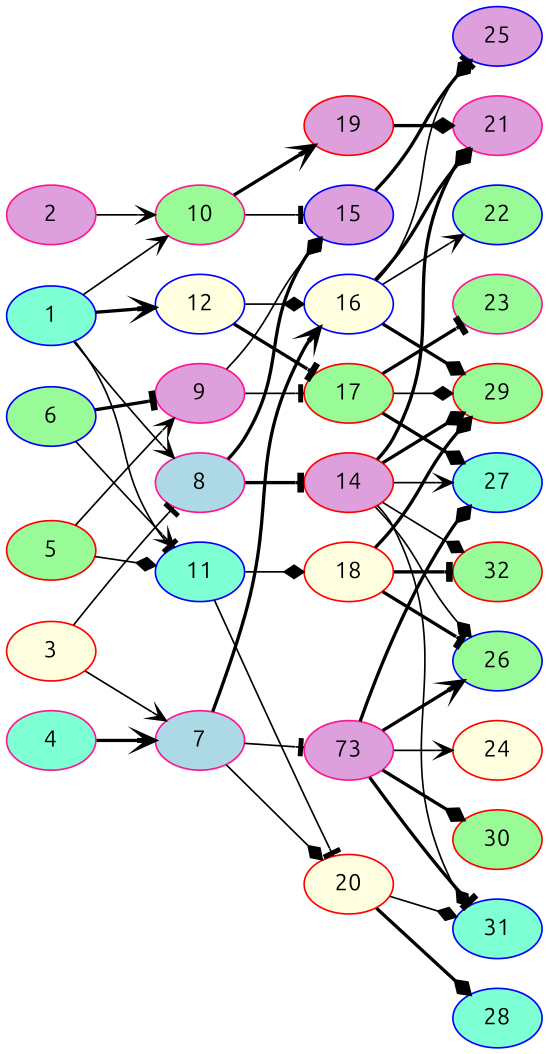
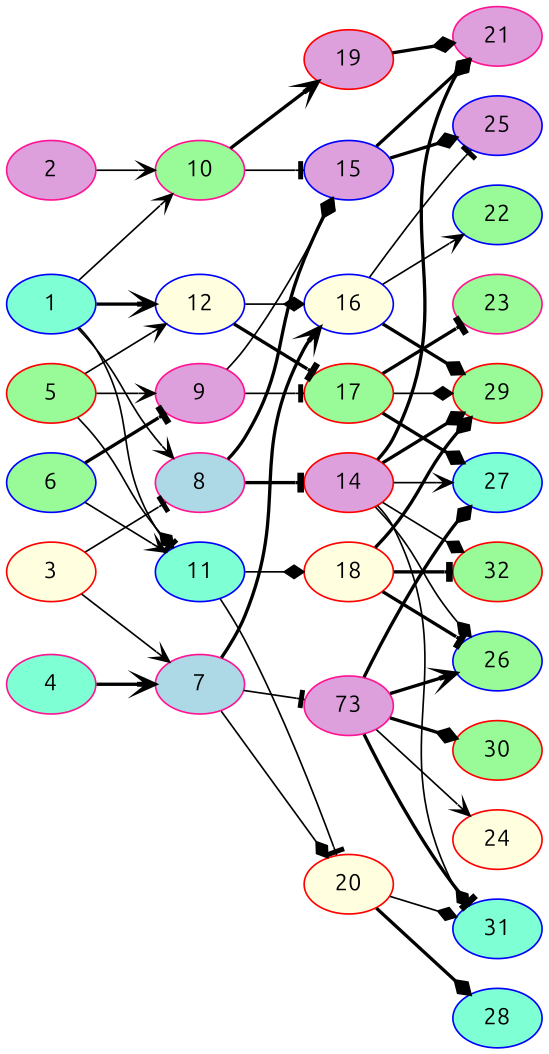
(418, 224) -> (416, 110)
none -> (118, 353)
